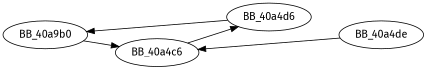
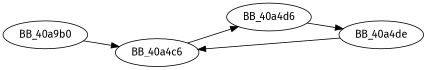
(161, 26) -> (321, 25)
